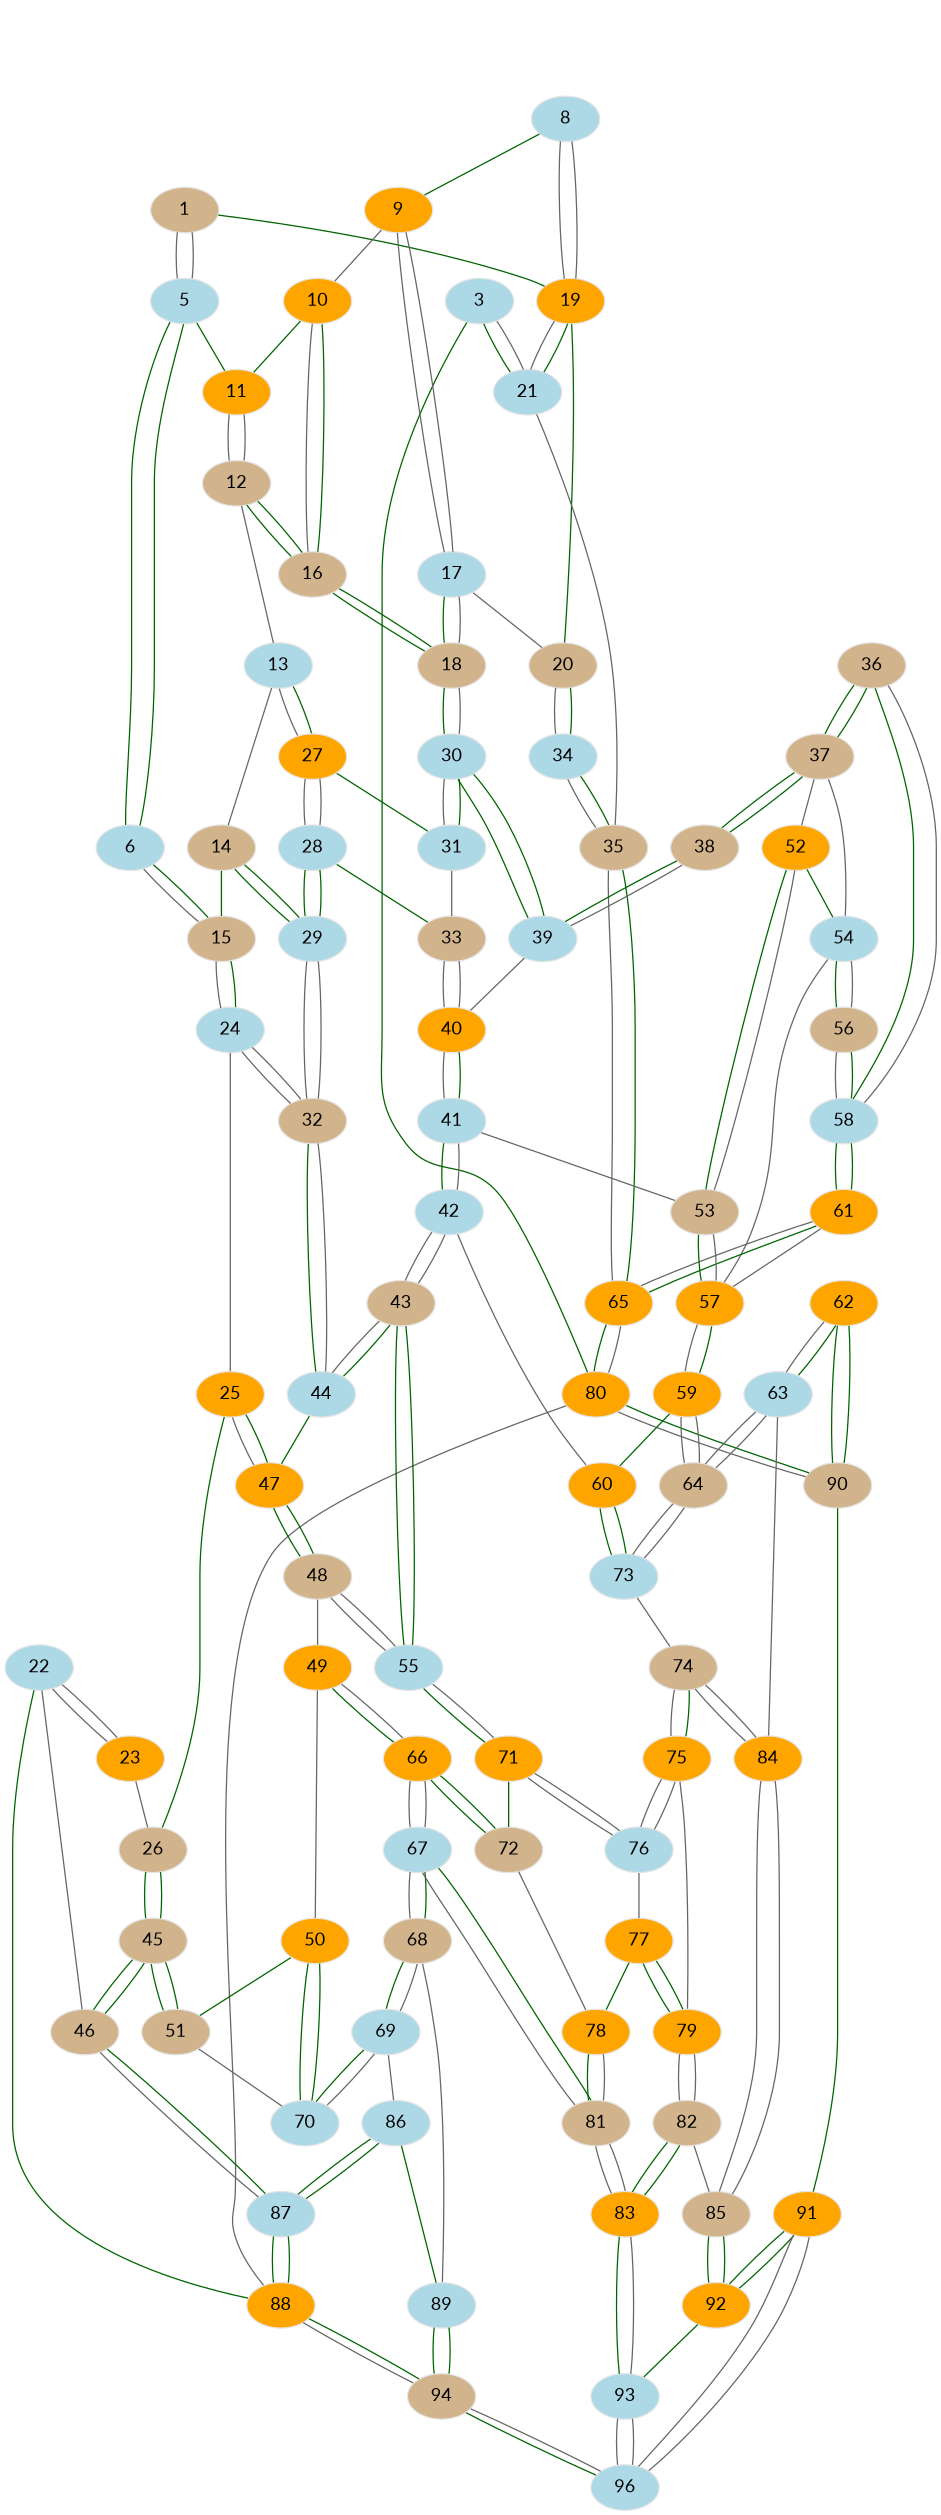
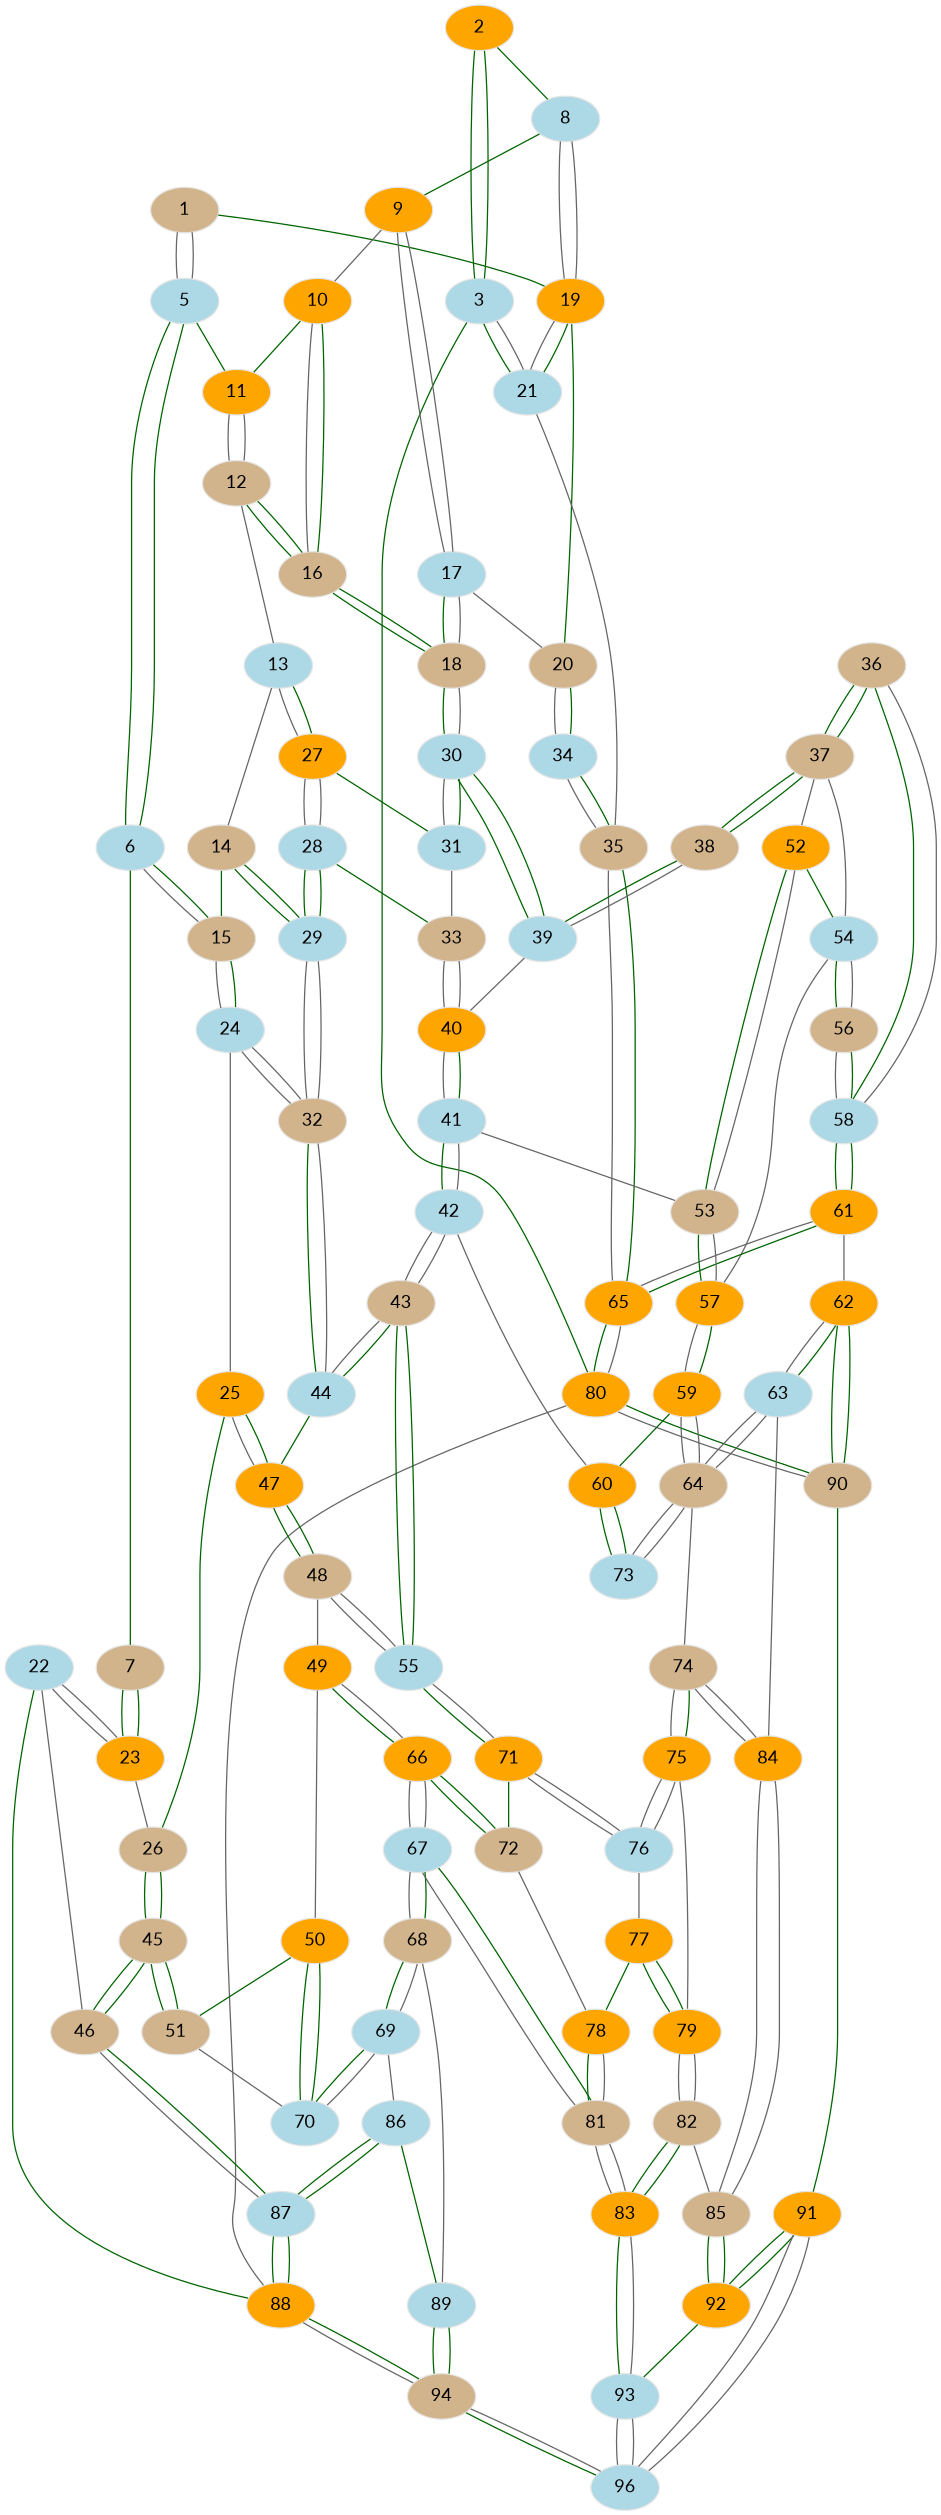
none -> (480, 28)
(777, 1258) -> (844, 1258)
(654, 1622) -> (688, 1576)
none -> (130, 1668)
